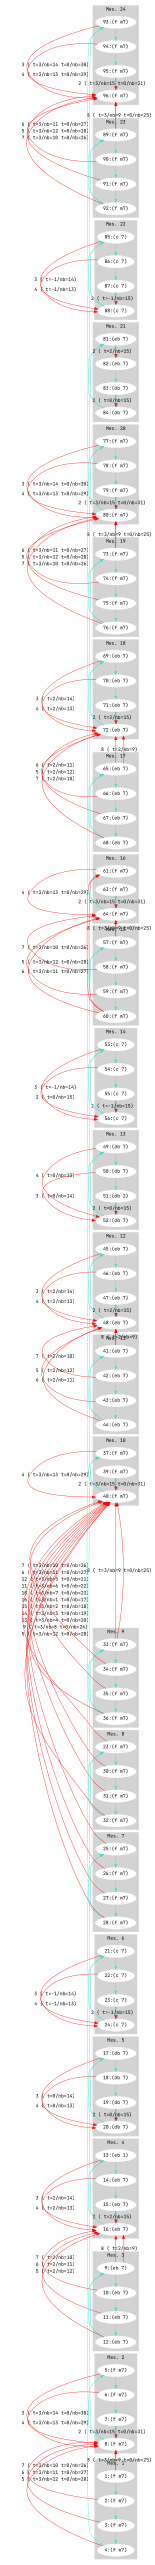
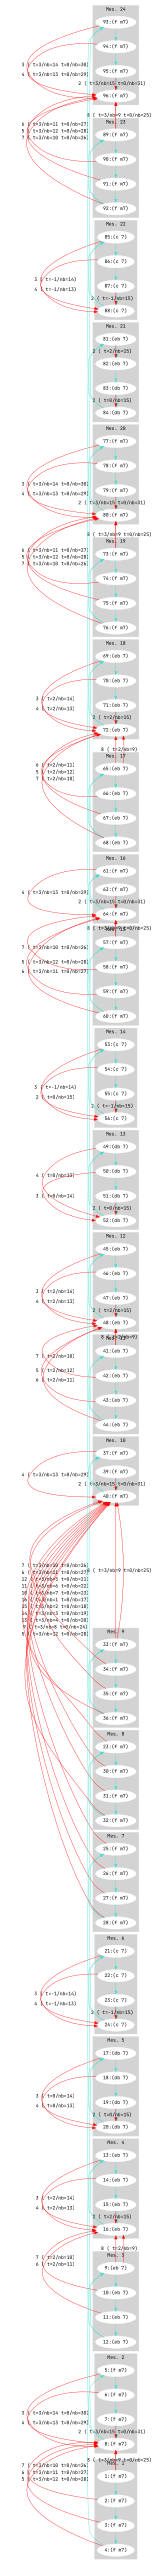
(89, 946) -> (89, 946)
(116, 1196) -> (116, 1196)
(116, 2156) -> (116, 2156)
(43, 2287) -> none
